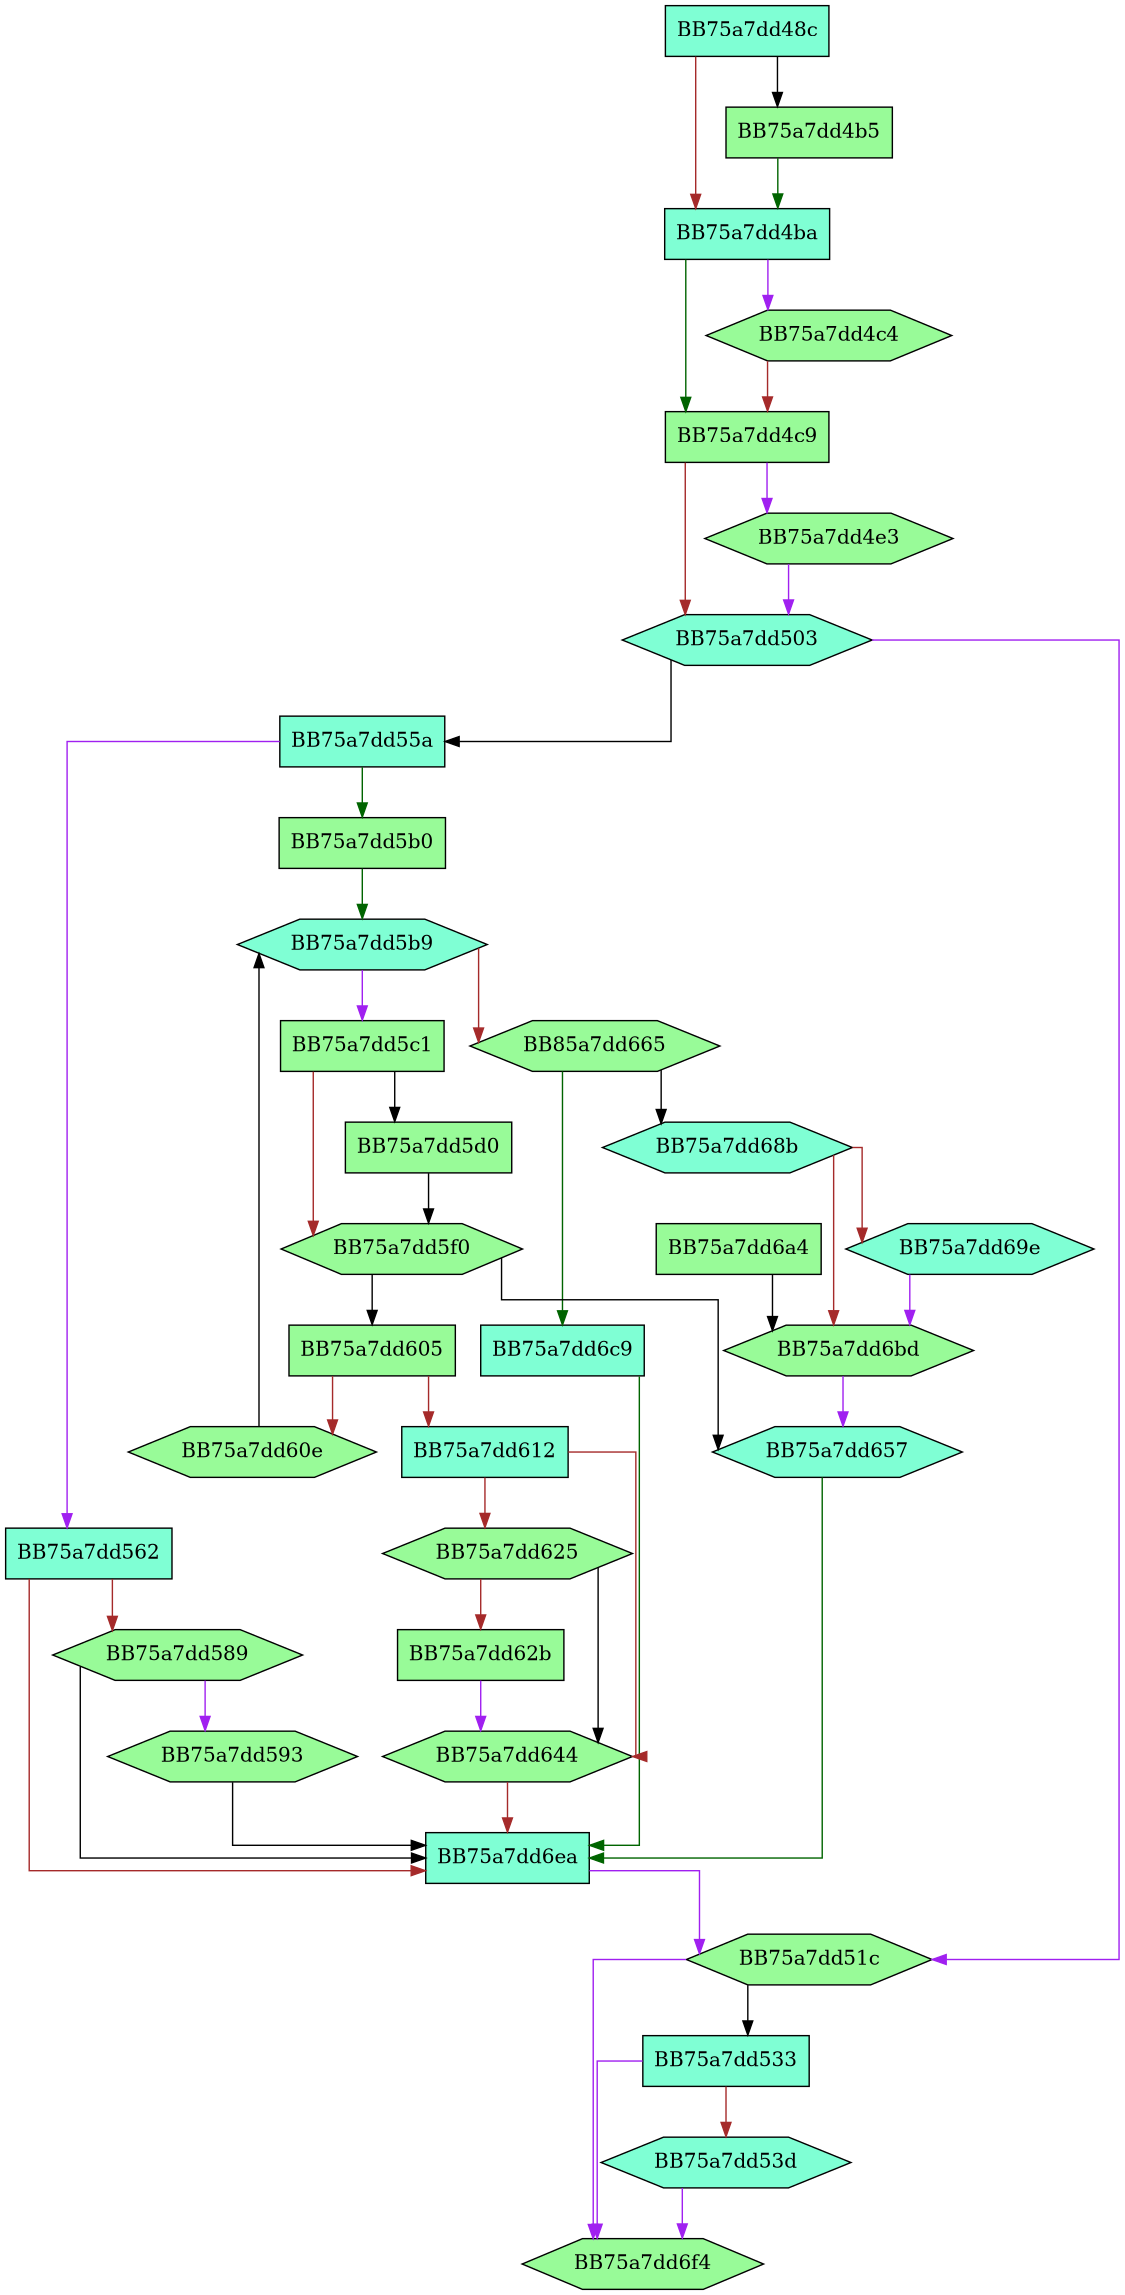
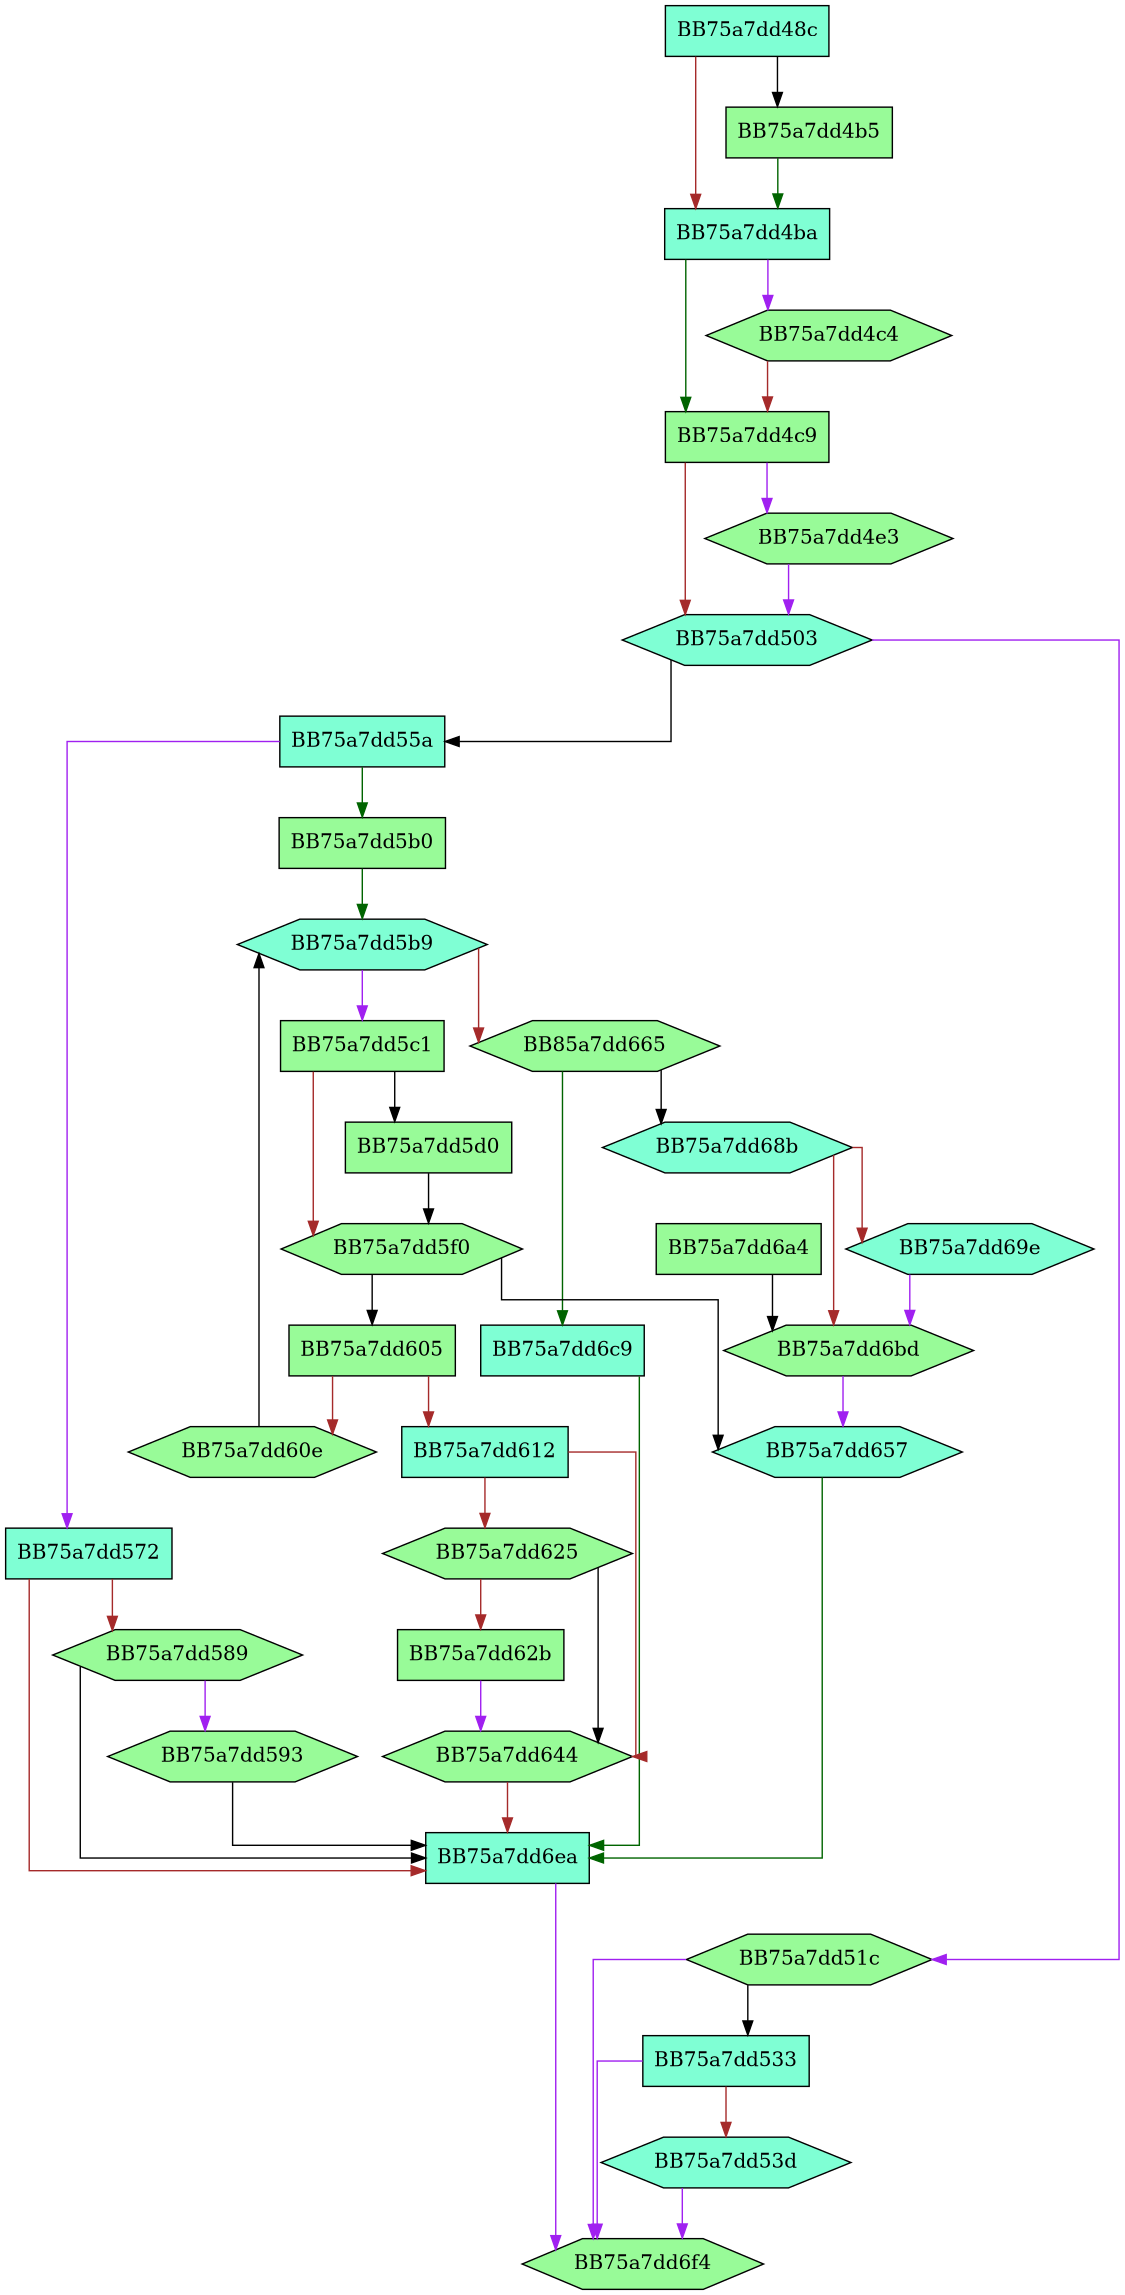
(89, 1554) -> (89, 1554)
(679, 1871) -> (556, 2060)
